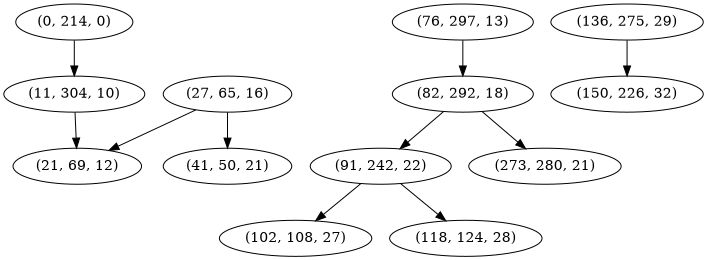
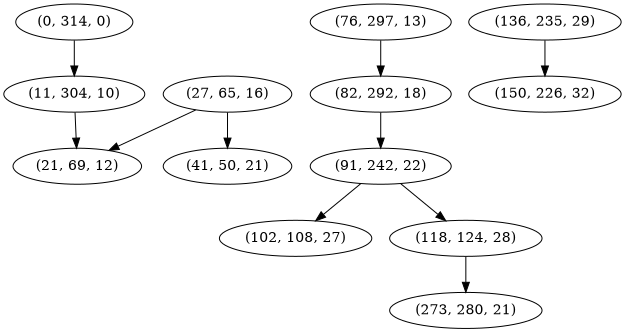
(74, 22) -> (74, 22)
(627, 22) -> (545, 22)
(500, 127) -> (466, 269)
